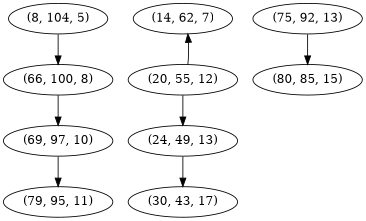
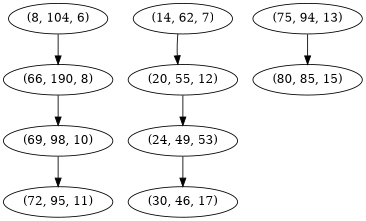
(58, 19) -> (58, 19)
(308, 19) -> (308, 19)
(189, 53) -> (177, 45)
(58, 80) -> (58, 80)
(58, 141) -> (58, 141)
(183, 141) -> (183, 141)
(58, 202) -> (58, 202)
(183, 202) -> (183, 202)
